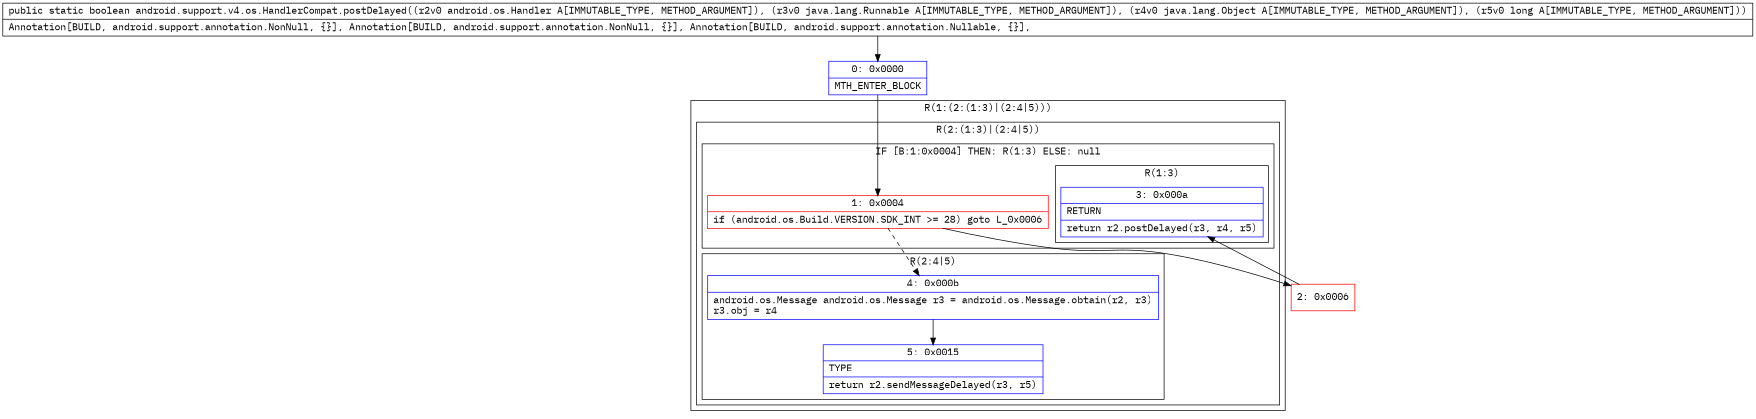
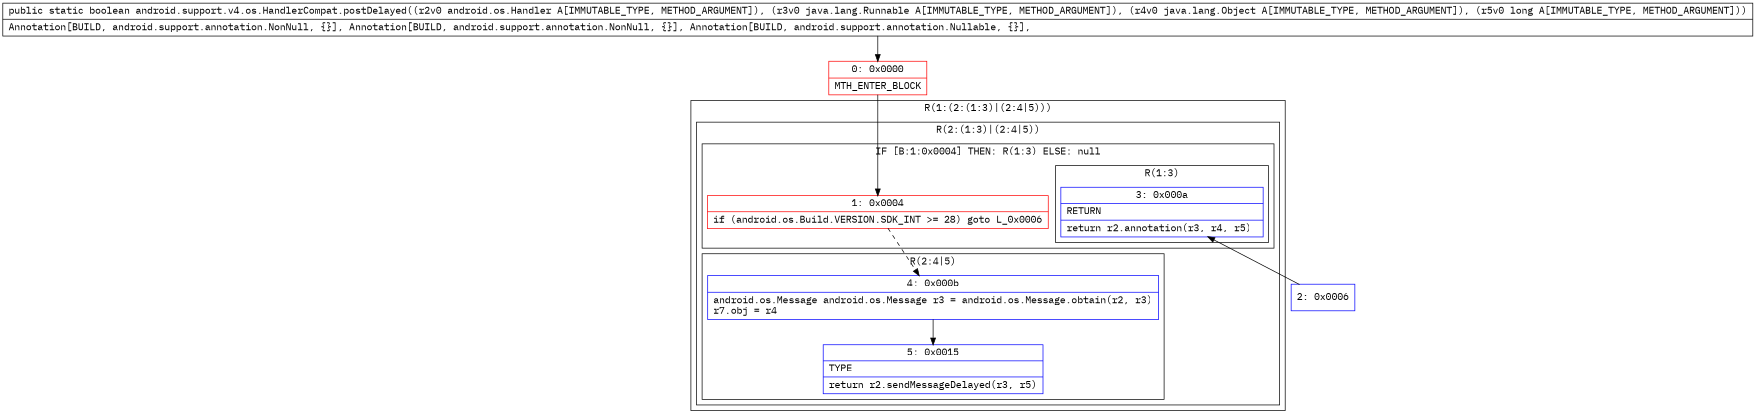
(878, 78) -> (878, 78)
(1162, 228) -> (1159, 228)
(1175, 255) -> none
(1323, 298) -> (1323, 298)
(745, 311) -> (745, 311)
